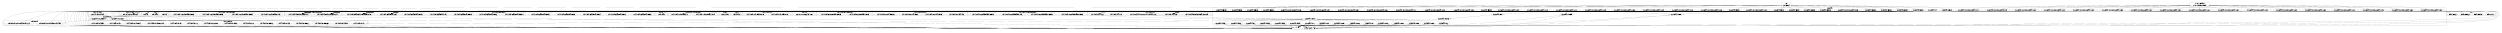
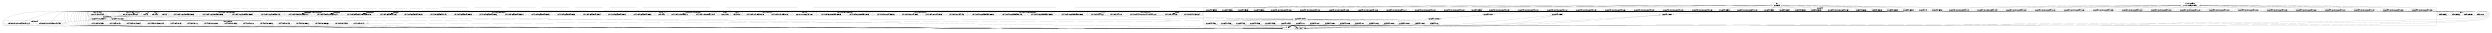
(1196, 14) -> (1192, 14)
